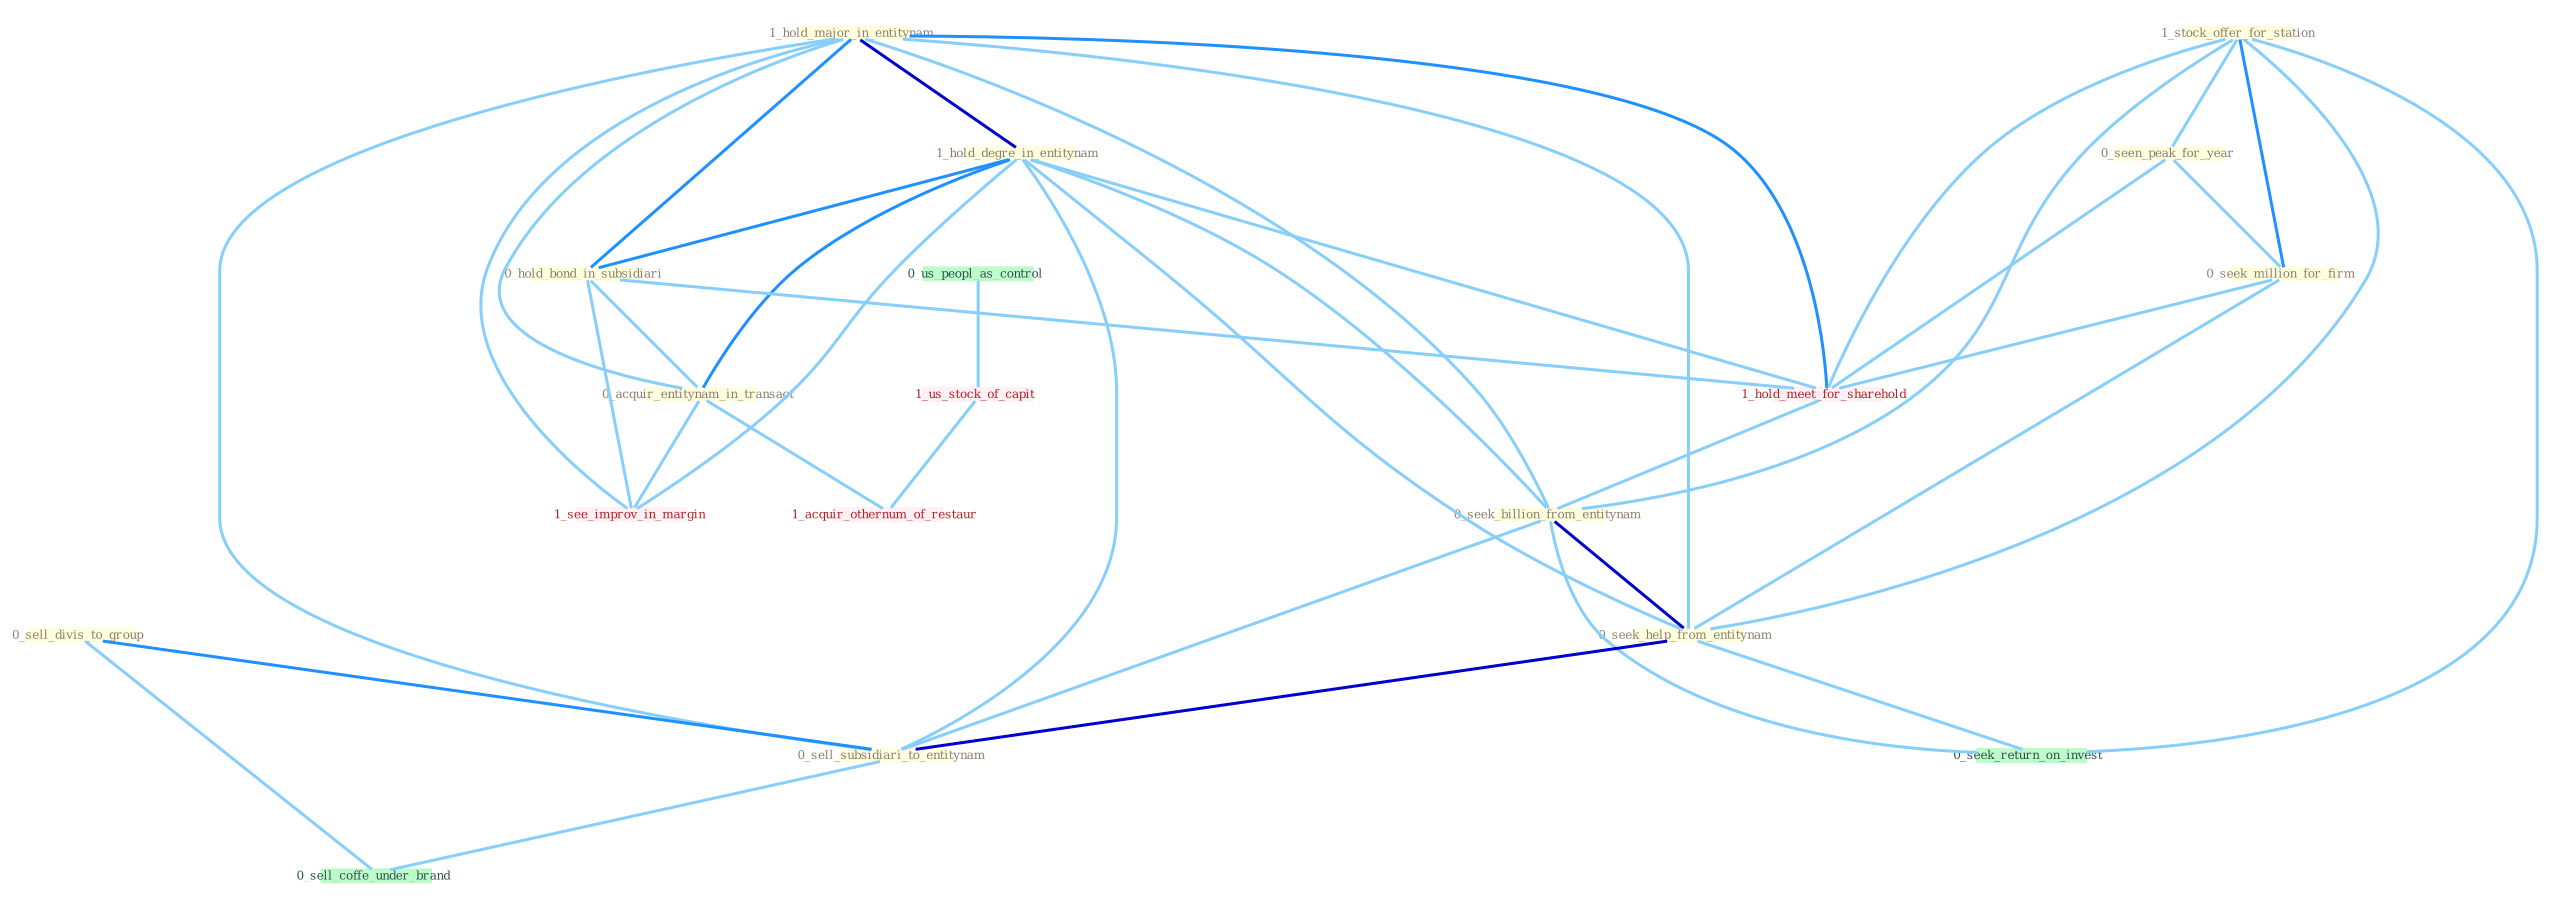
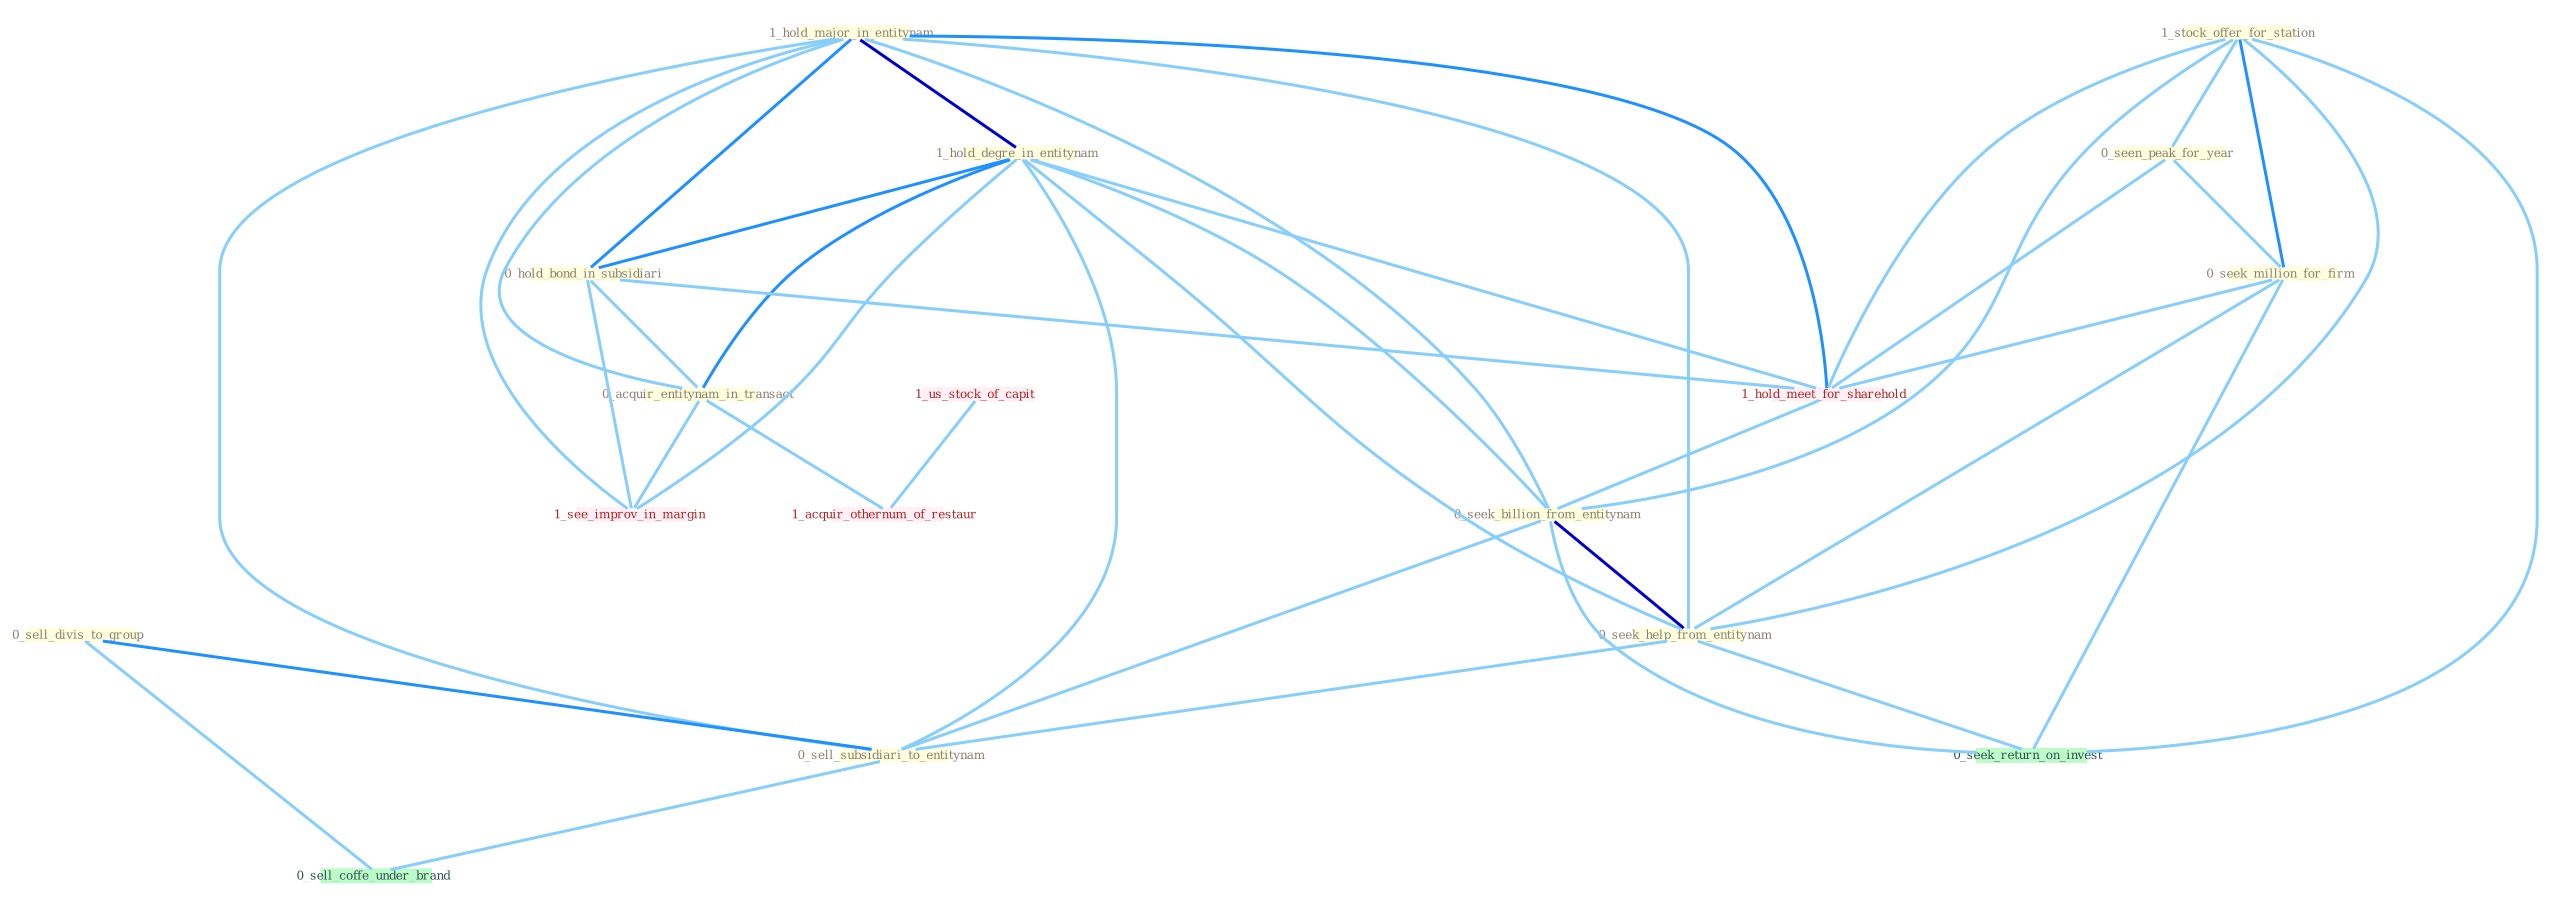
(978, 274) -> none
none -> (2158, 514)
(1291, 695) -> (1291, 695)
